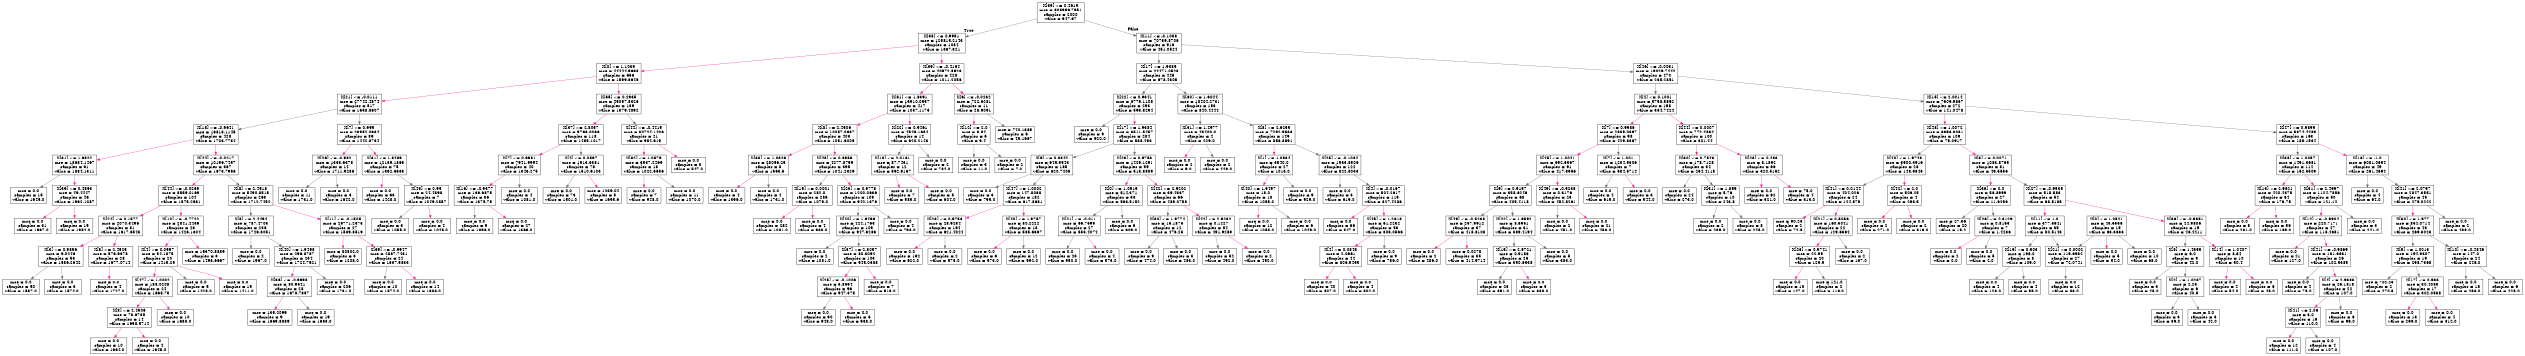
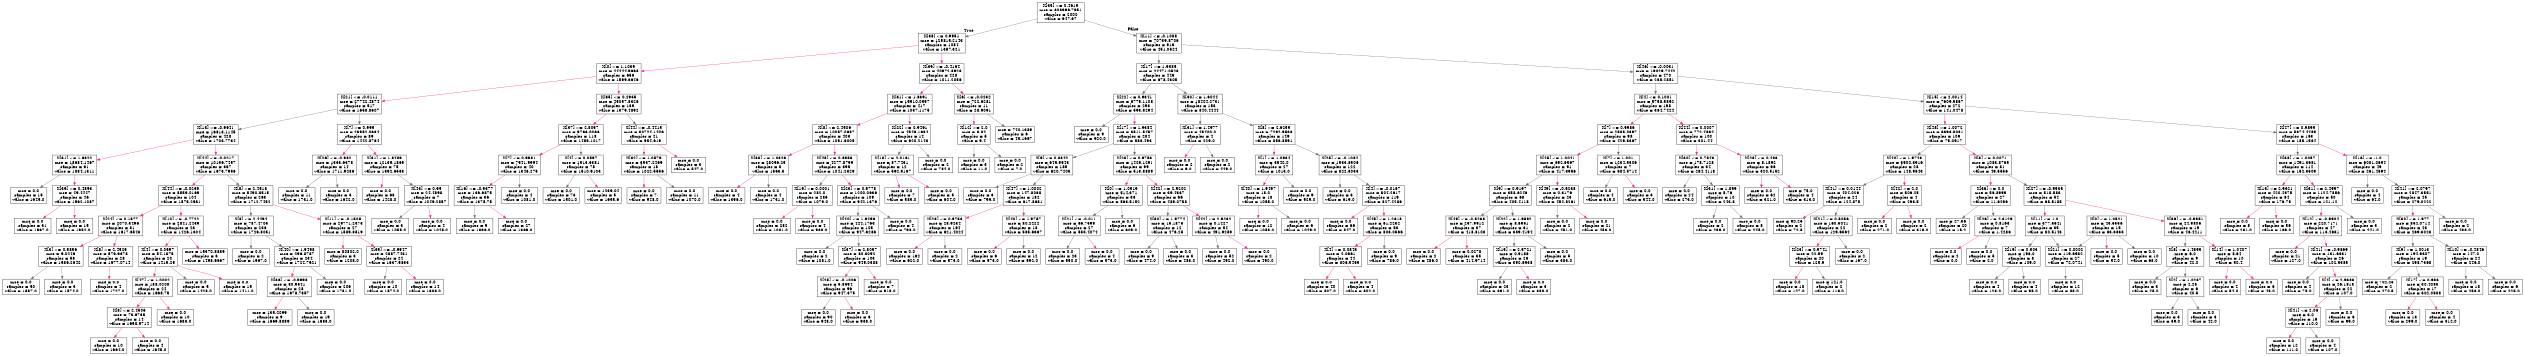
(1838, 209) -> (1838, 209)
